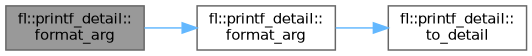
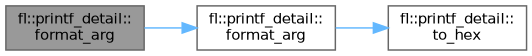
(457, 28) -> (457, 28)
